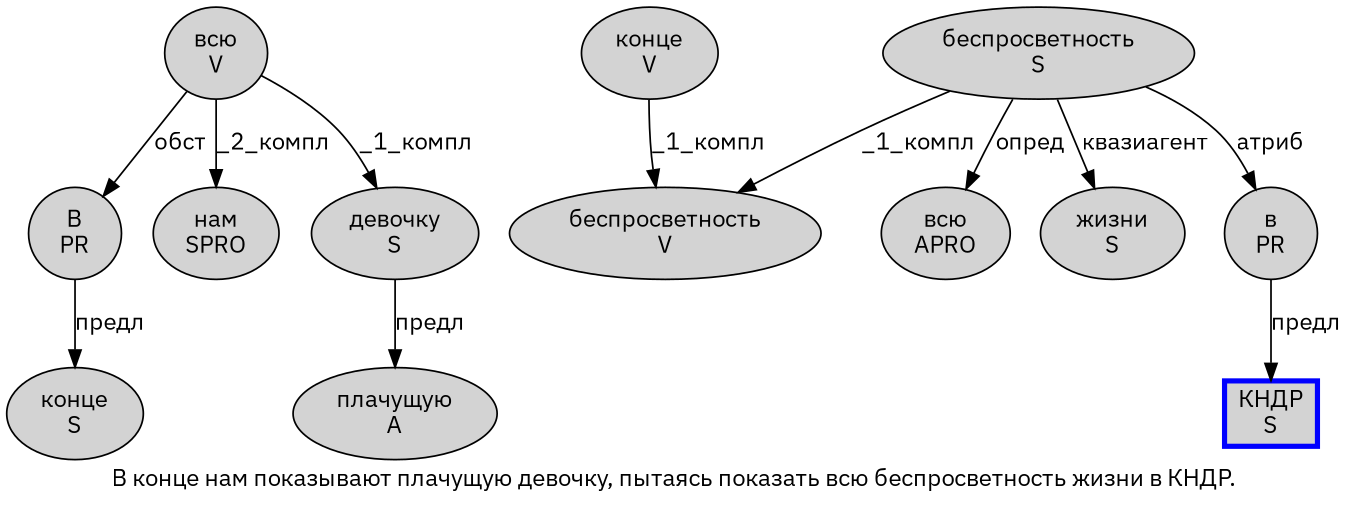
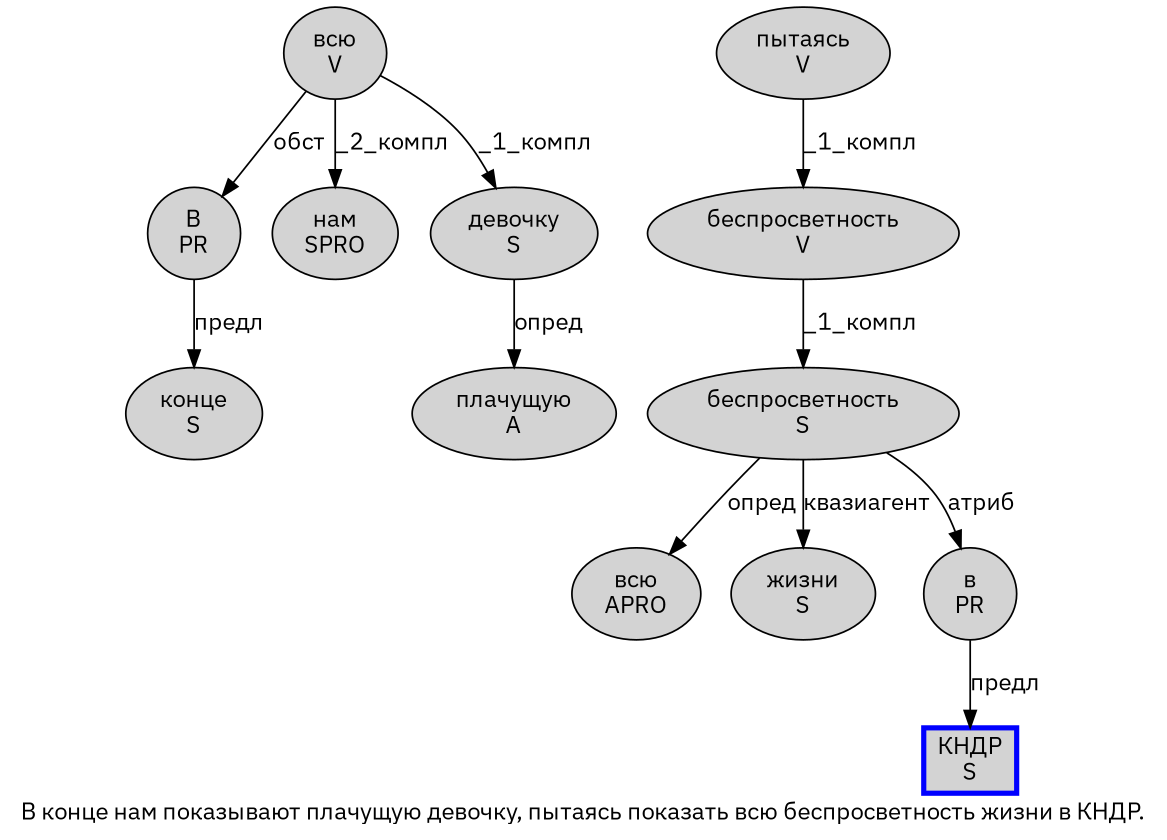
(650, 53) -> (803, 53)
(851, 135) -> (803, 315)
(430, 323) -> (549, 323)
